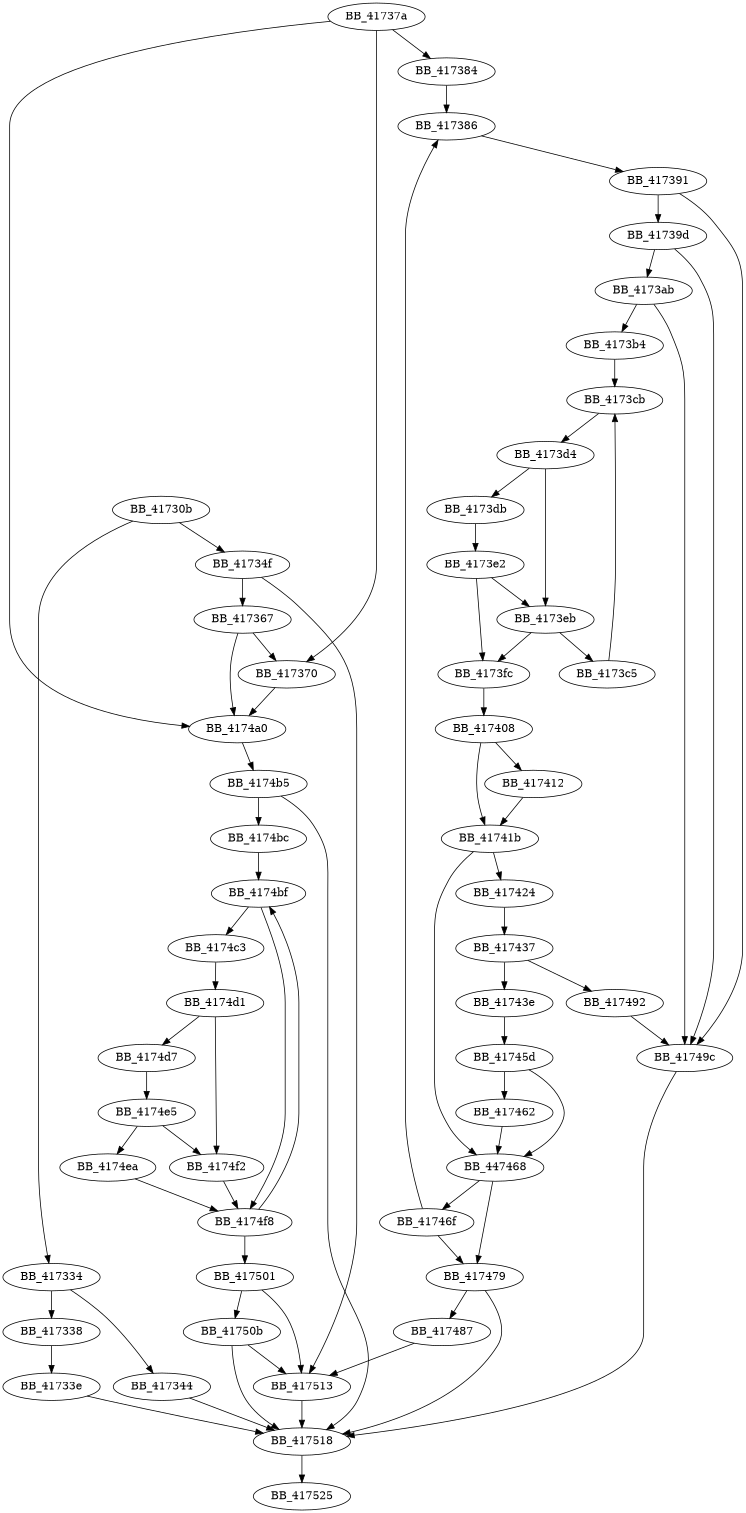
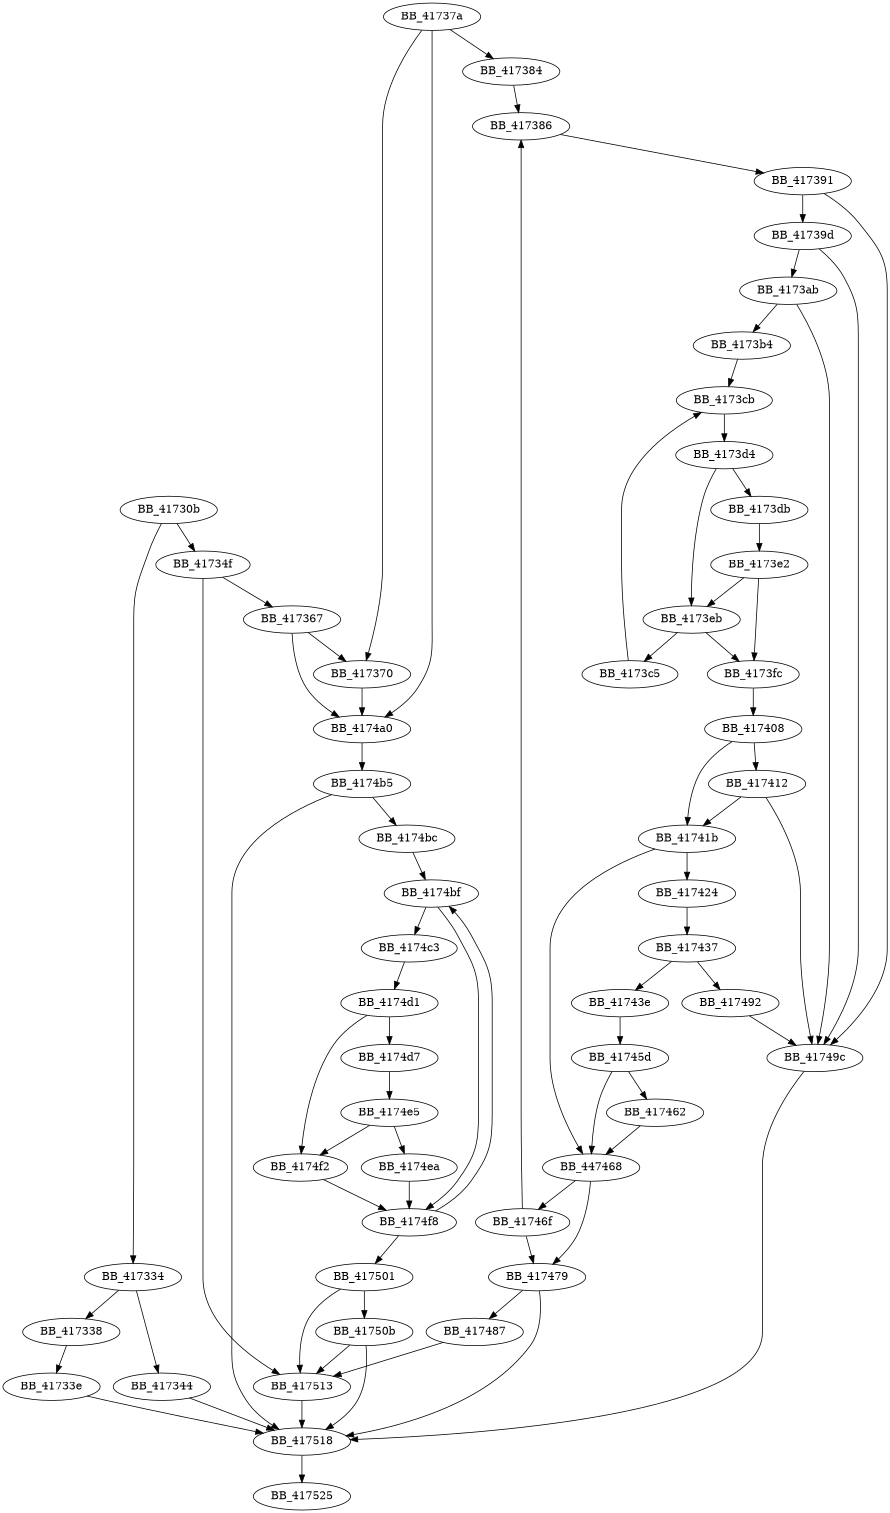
none -> (800, 914)
